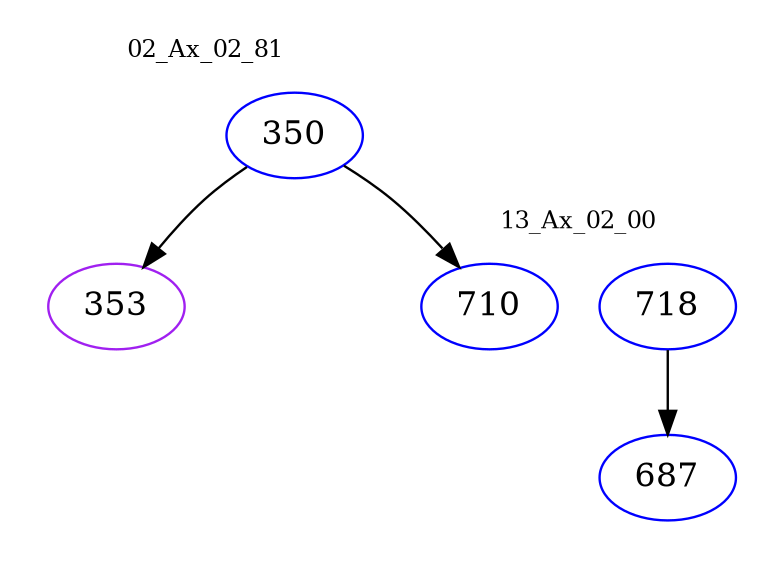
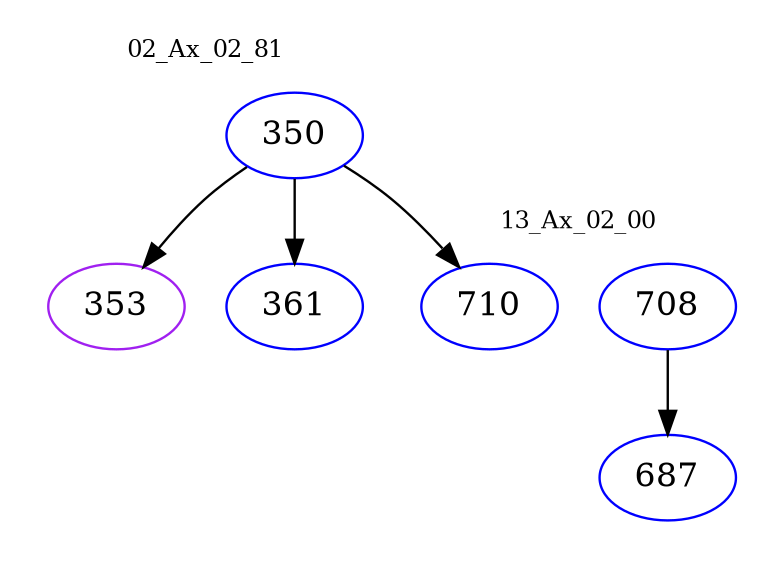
none -> (295, 307)
(668, 307) -> (668, 307)
